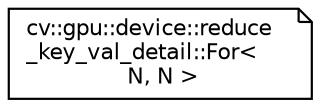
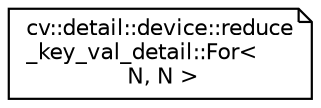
(160, 54) -> (160, 54)
